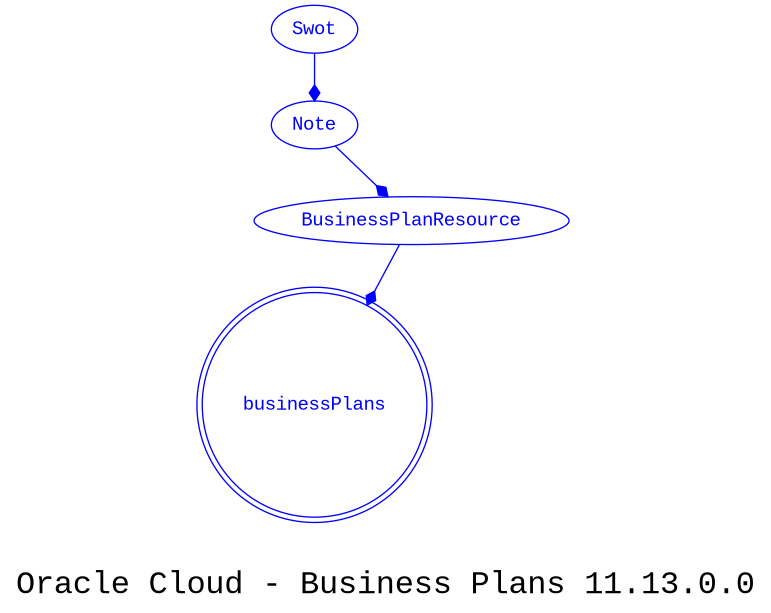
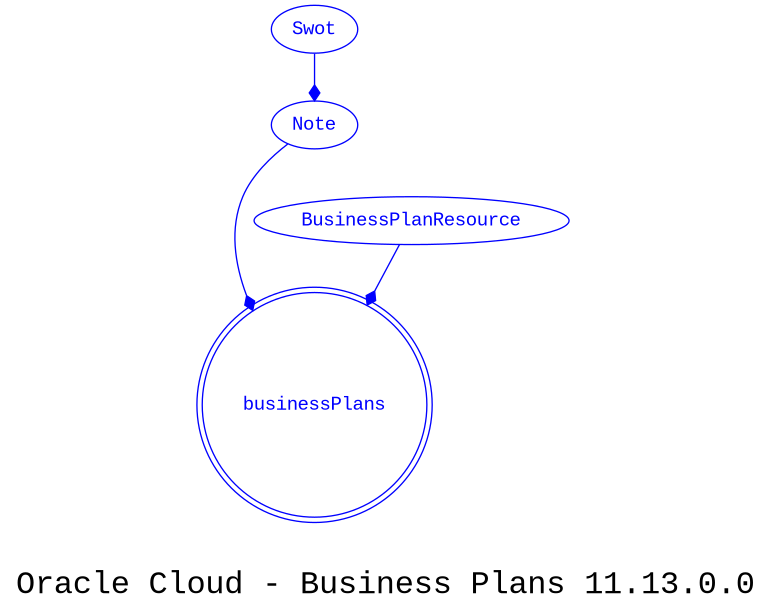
(356, 166) -> (238, 212)
